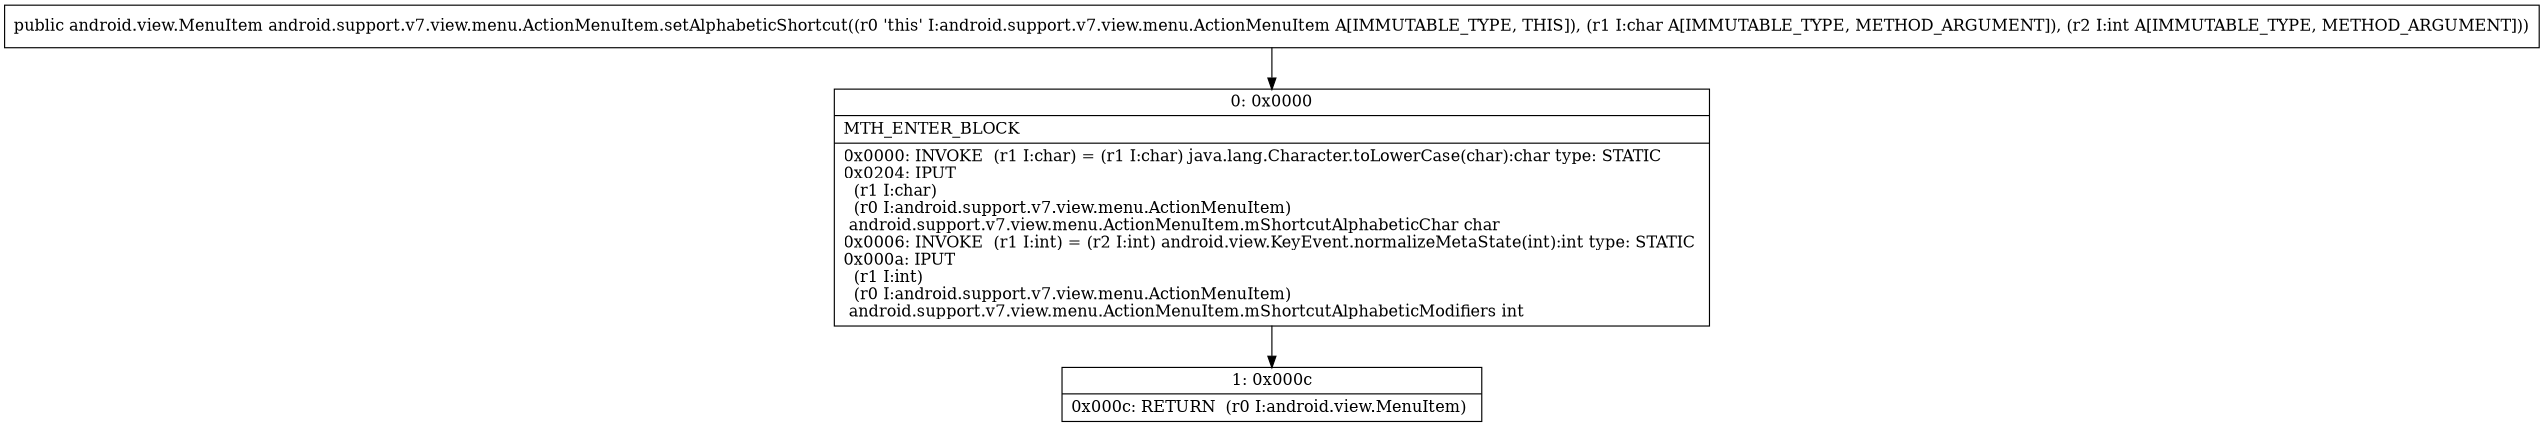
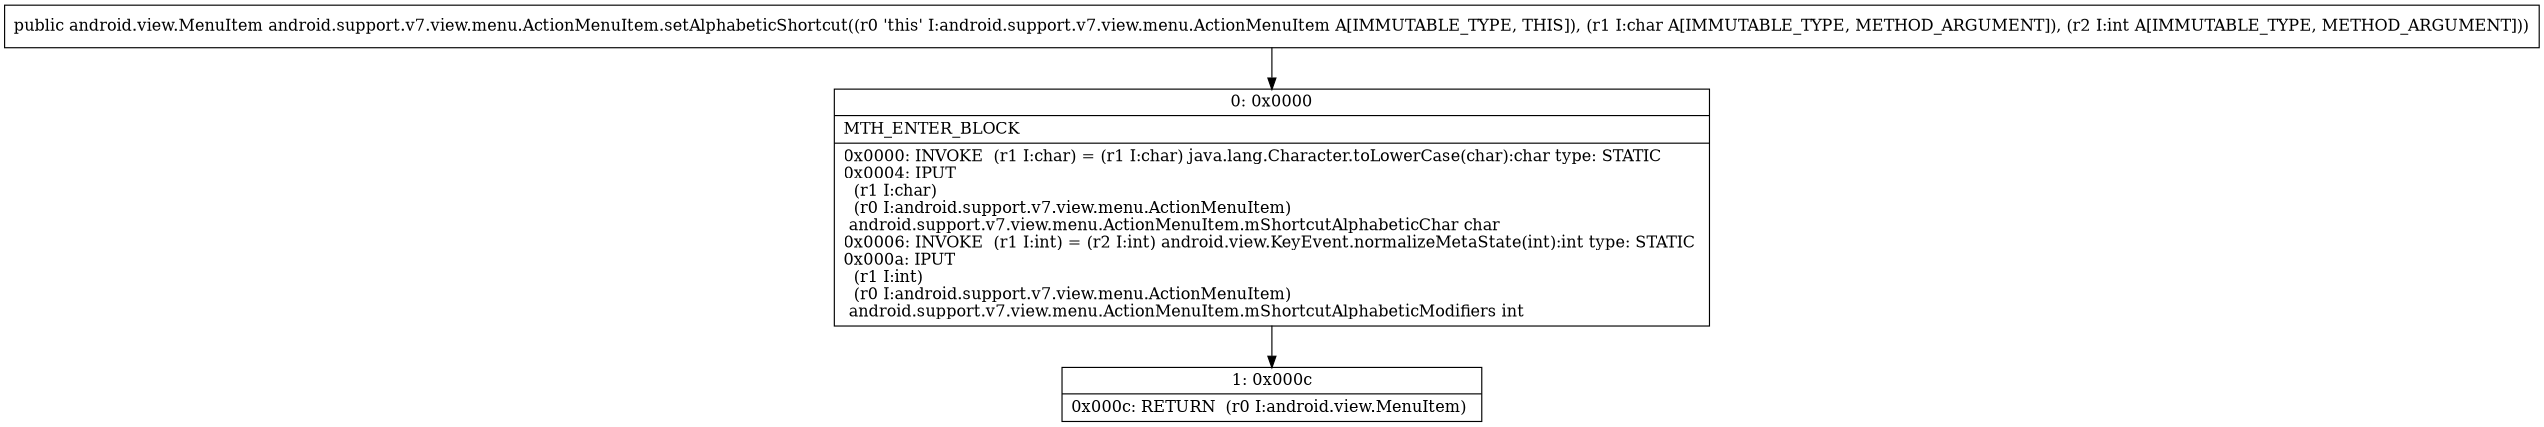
(905, 174) -> (905, 174)
